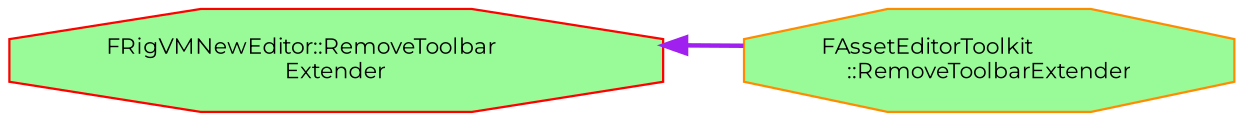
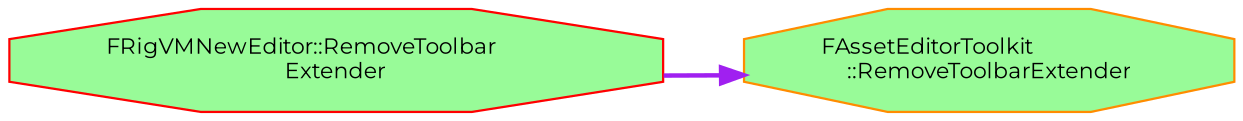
(715, 46) -> (692, 76)
